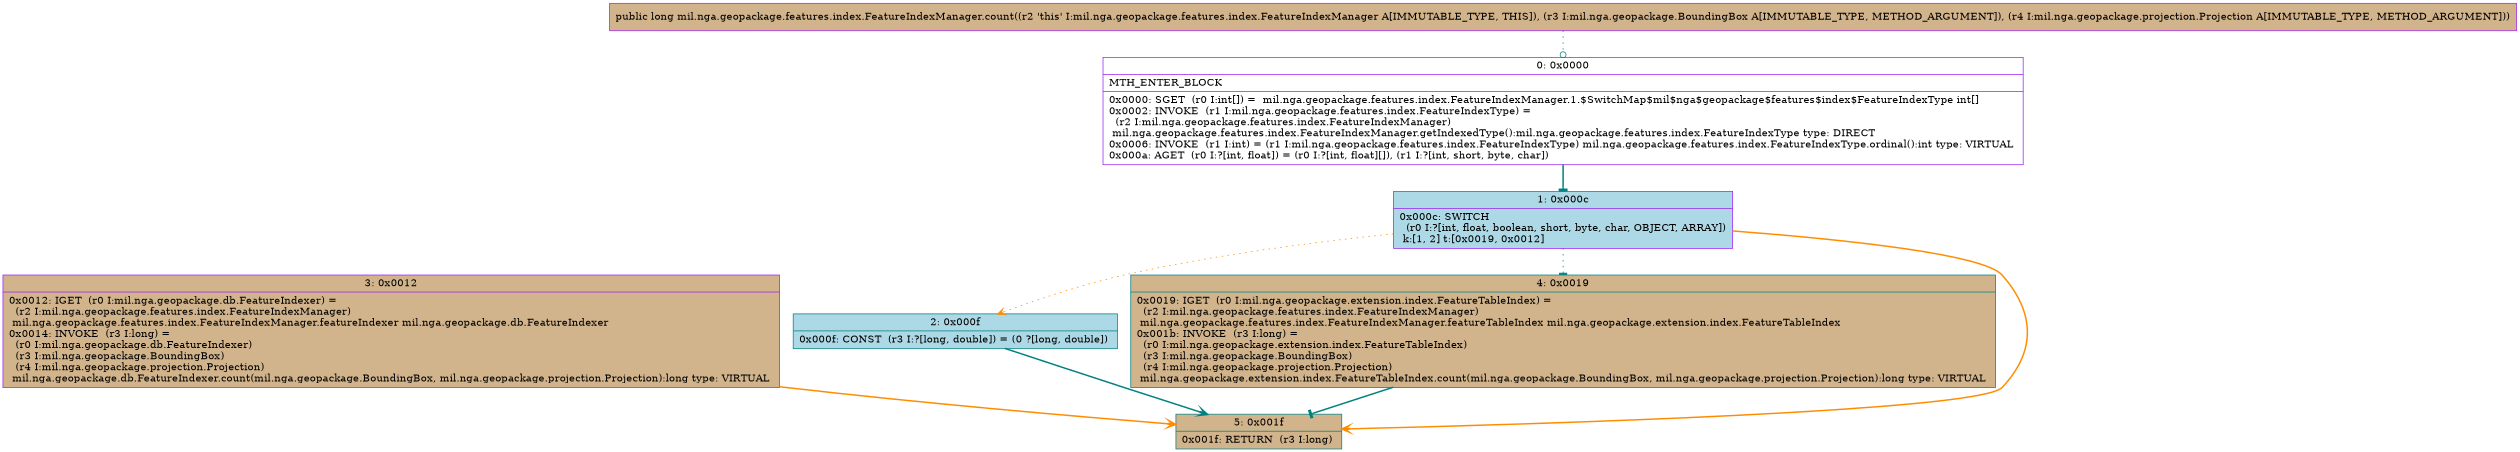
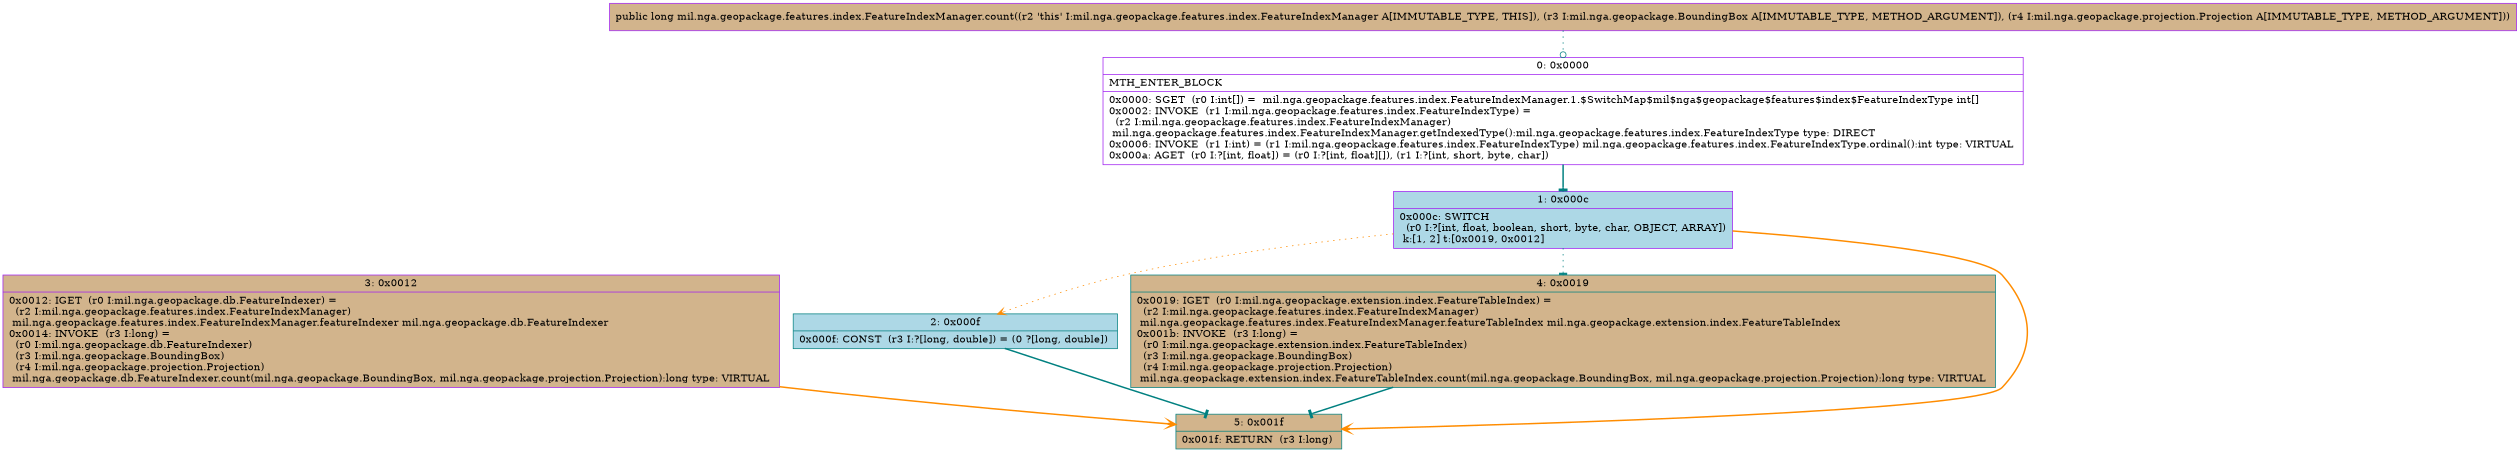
(1104, 381) -> (1104, 381)
